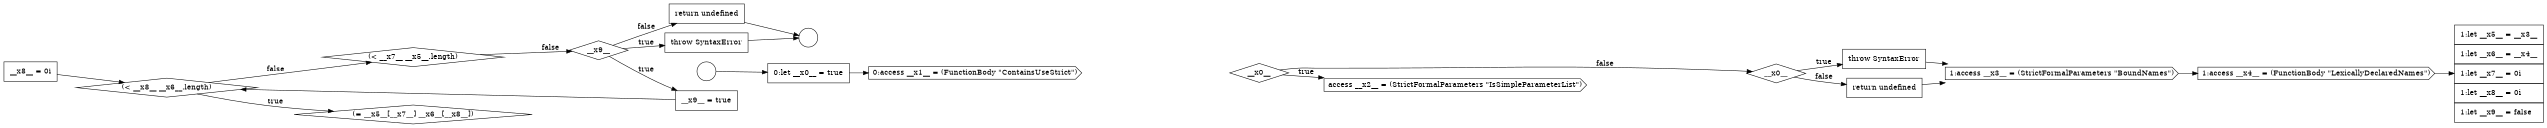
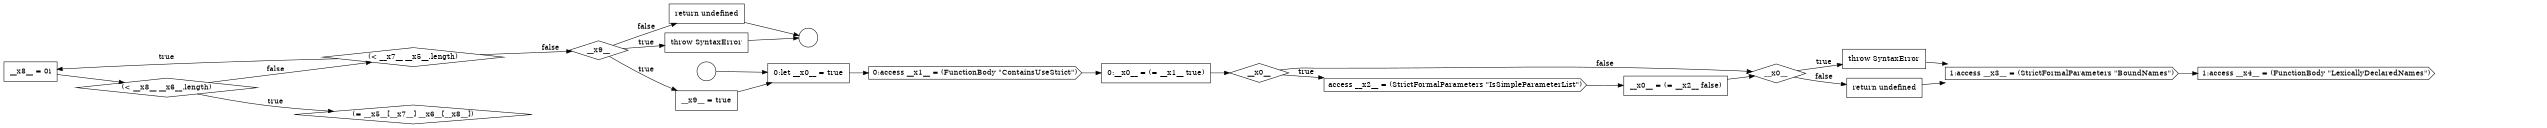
none -> (200, 63)
none -> (1156, 73)
(2499, 73) -> none
none -> (1675, 86)
(461, 95) -> (752, 88)
